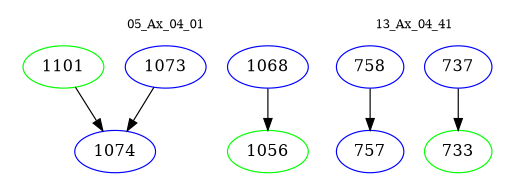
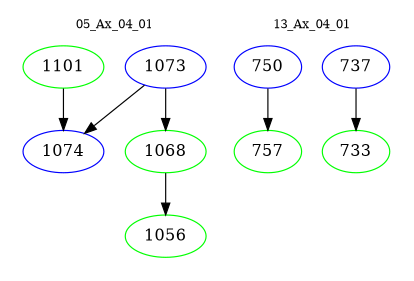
(414, 25) -> (312, 25)
(268, 67) -> (166, 152)
(370, 67) -> (268, 67)
none -> (166, 104)
(370, 152) -> (268, 152)
